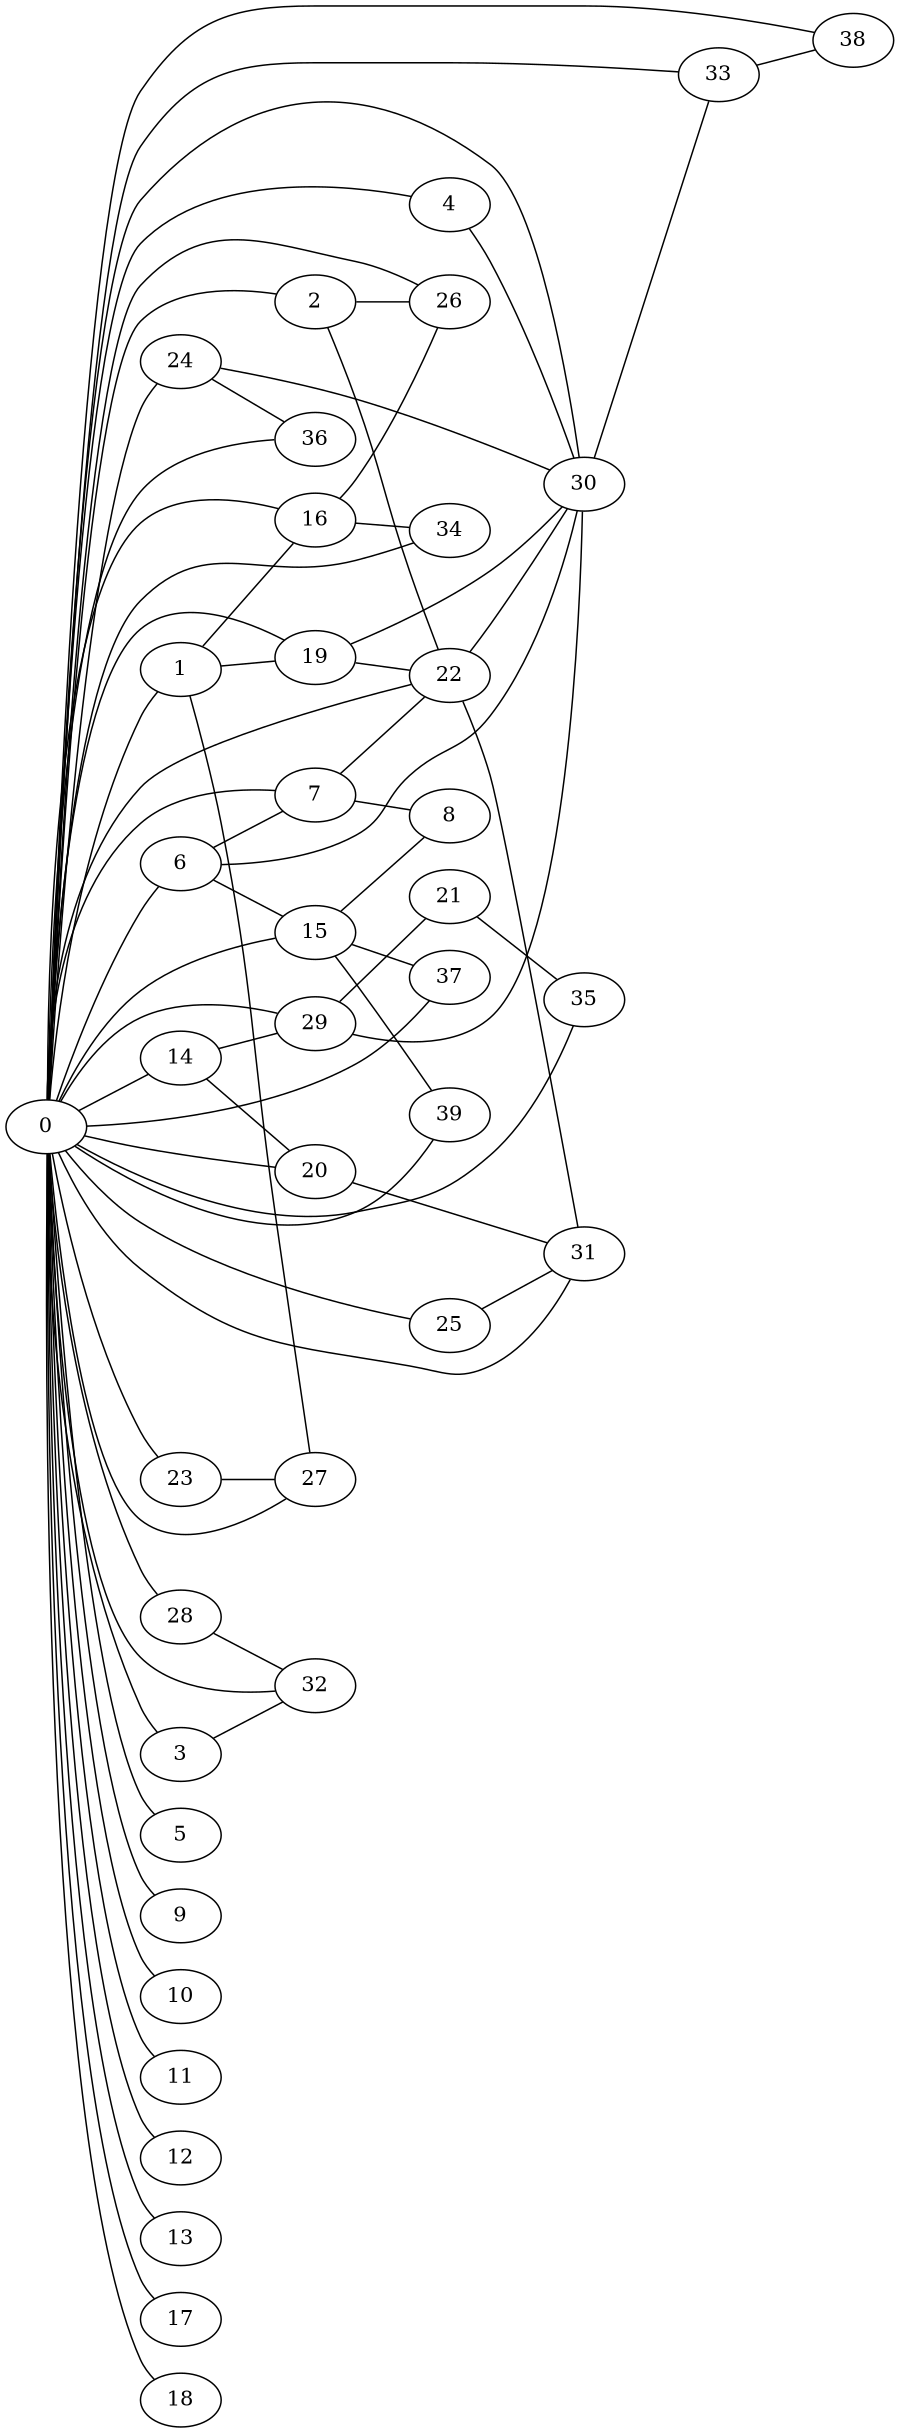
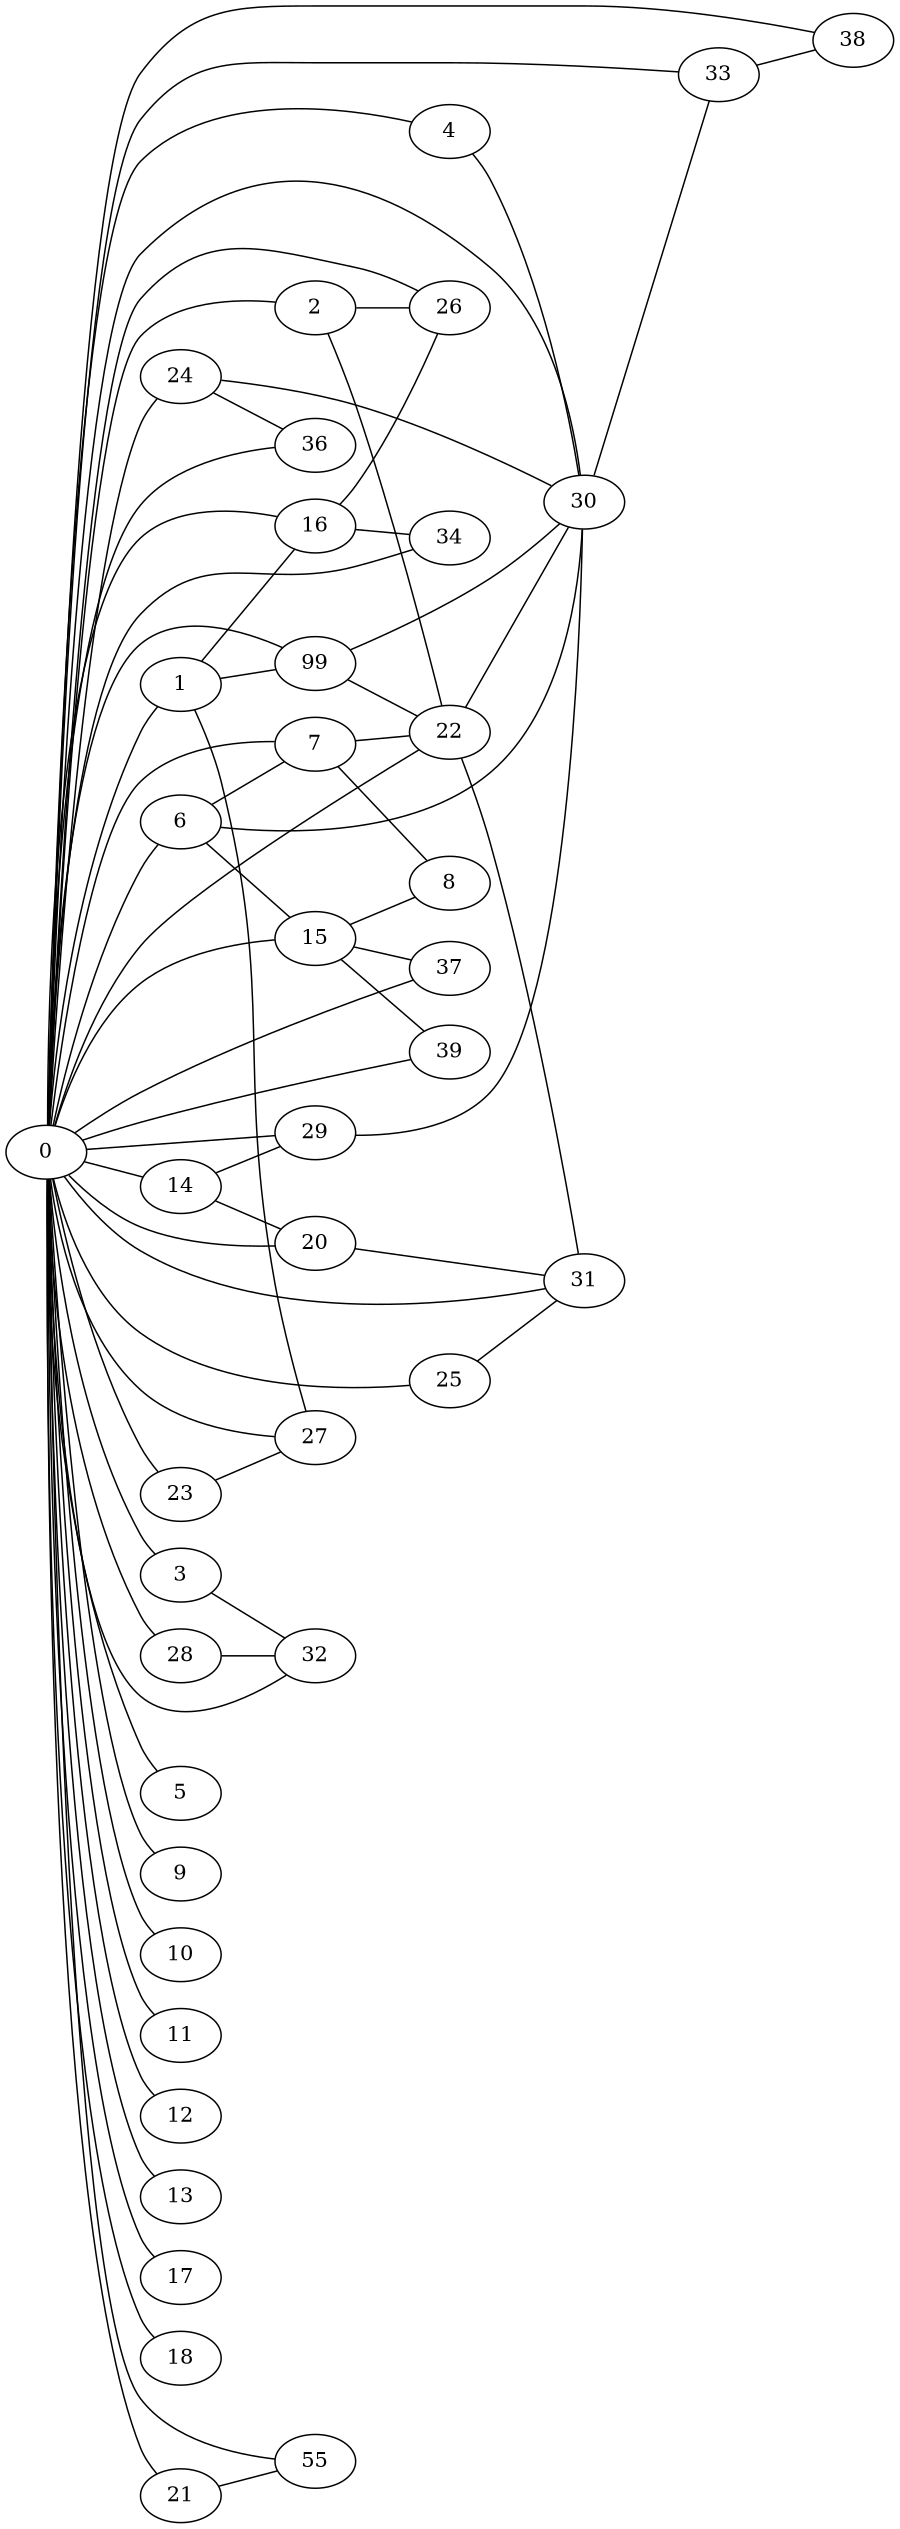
(315, 658) -> (315, 664)
(378, 964) -> (60, 1832)
(584, 1000) -> (315, 2461)
